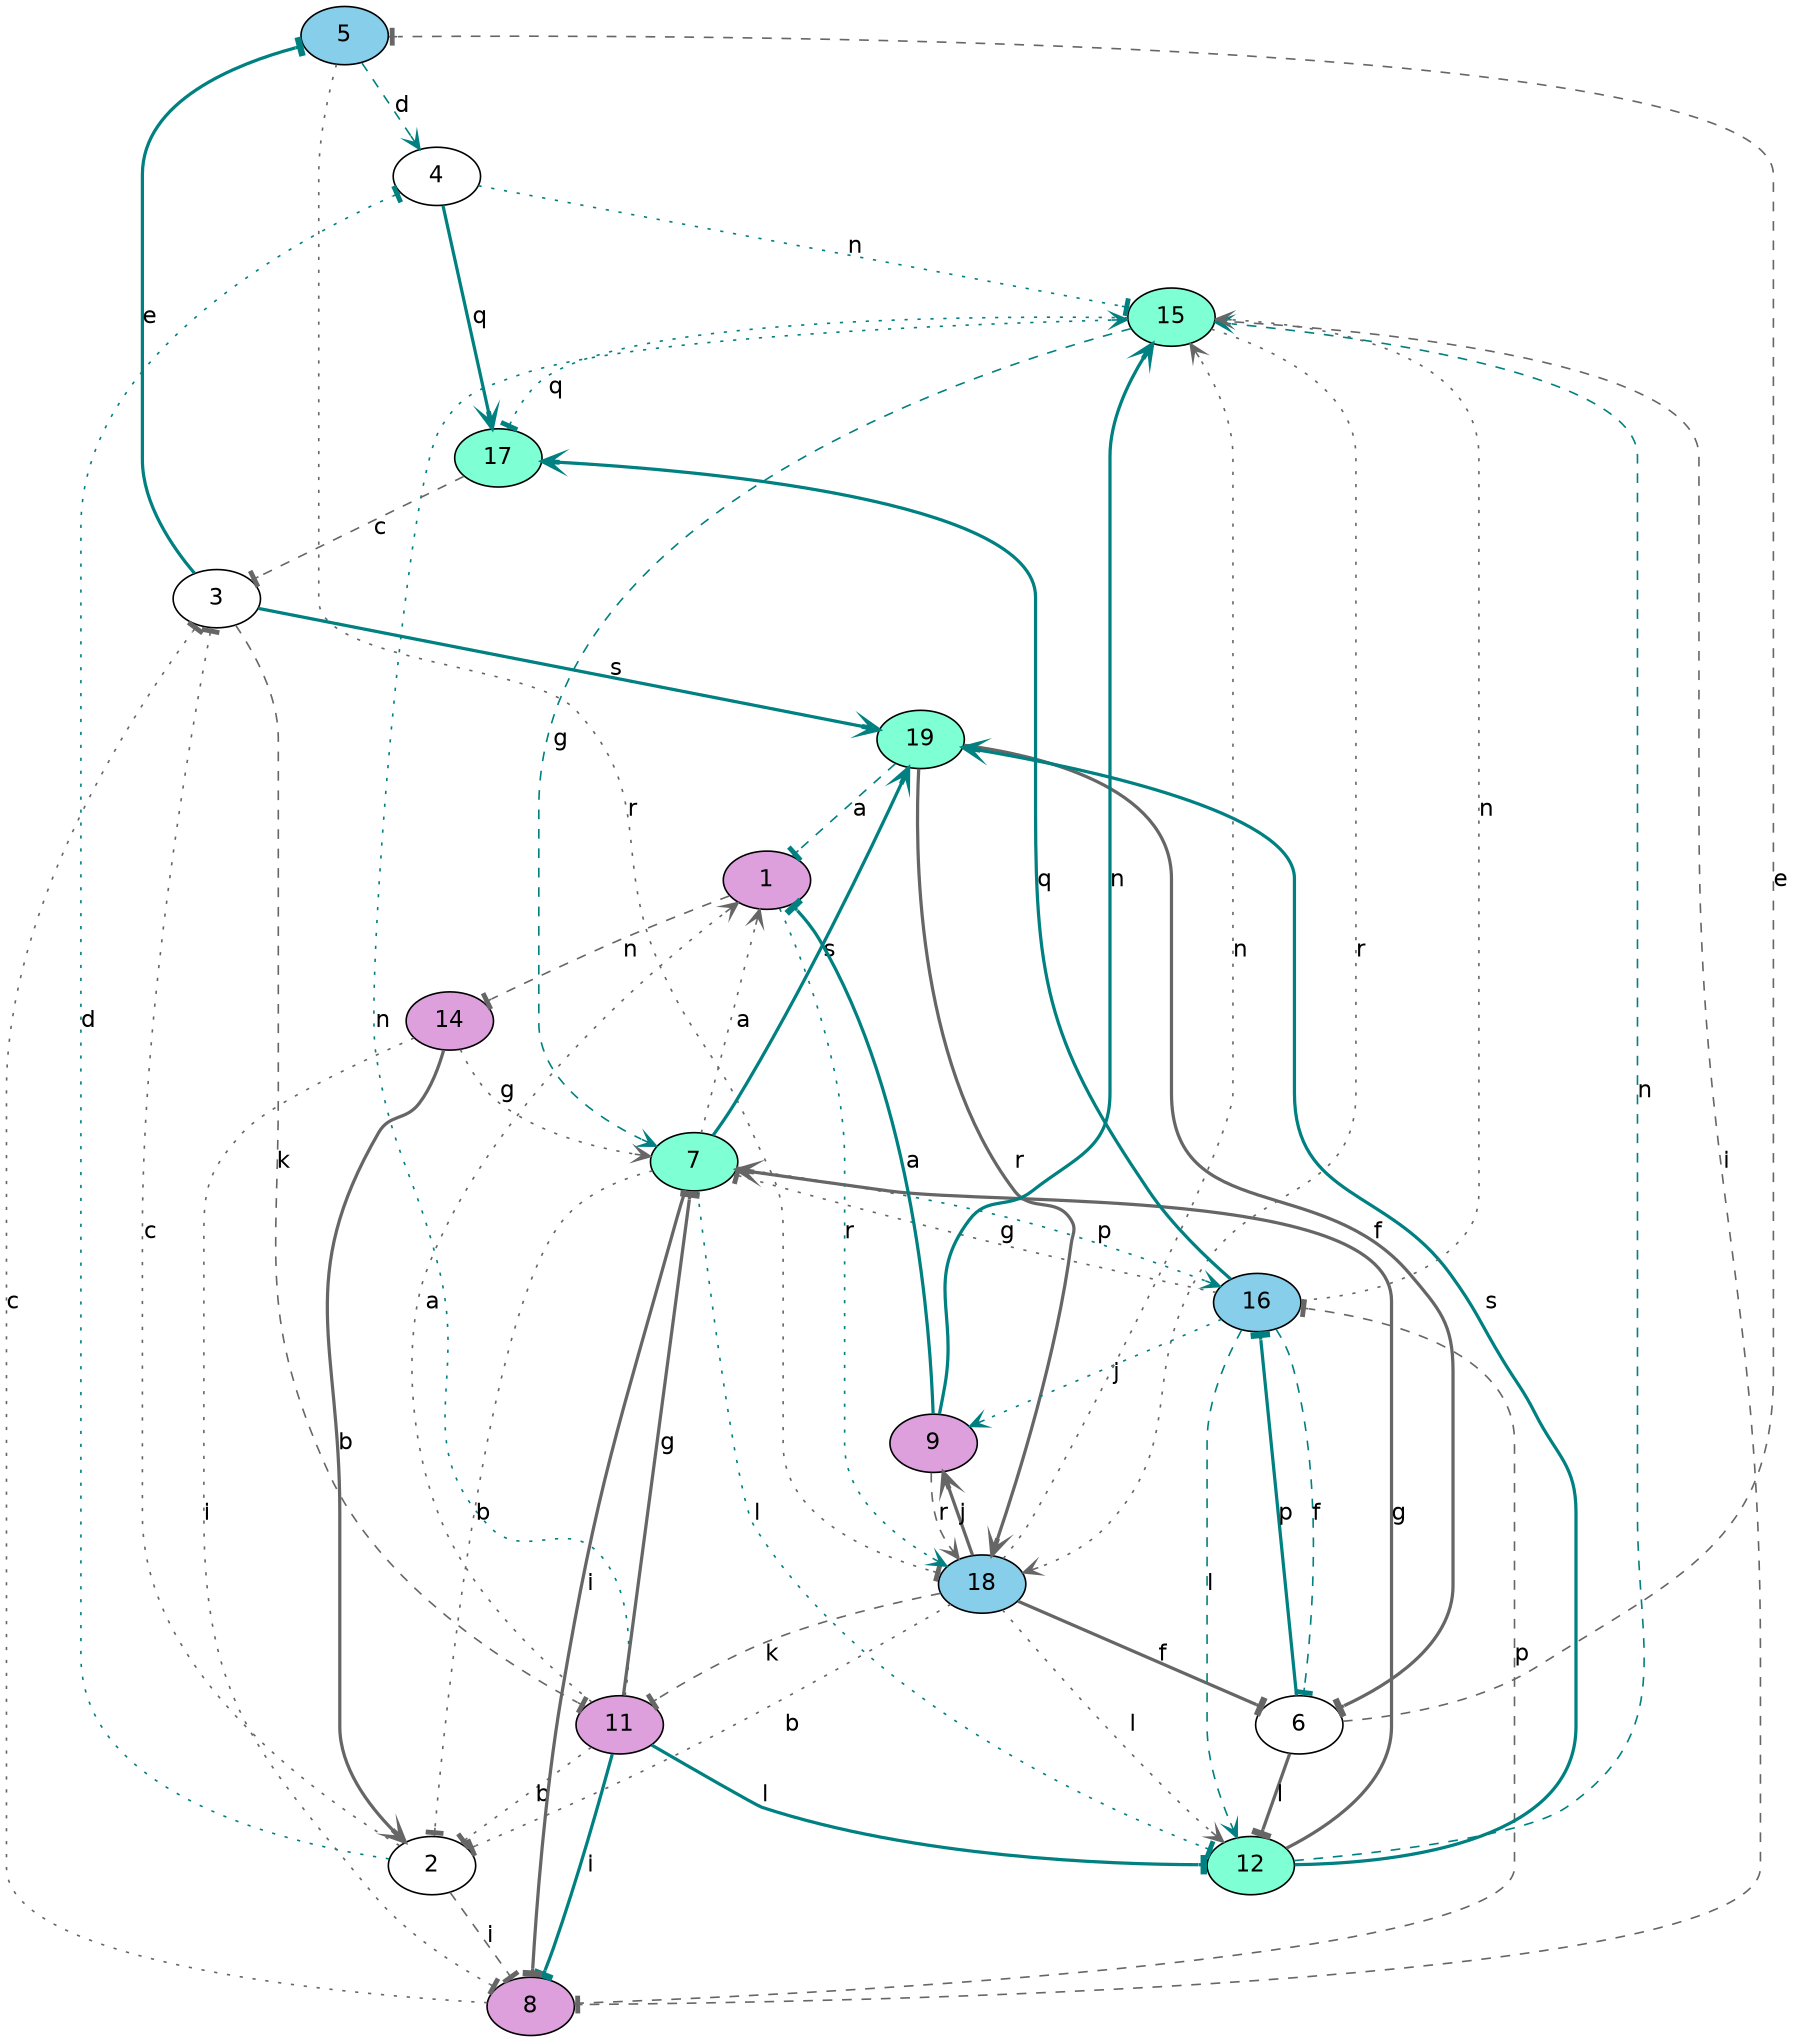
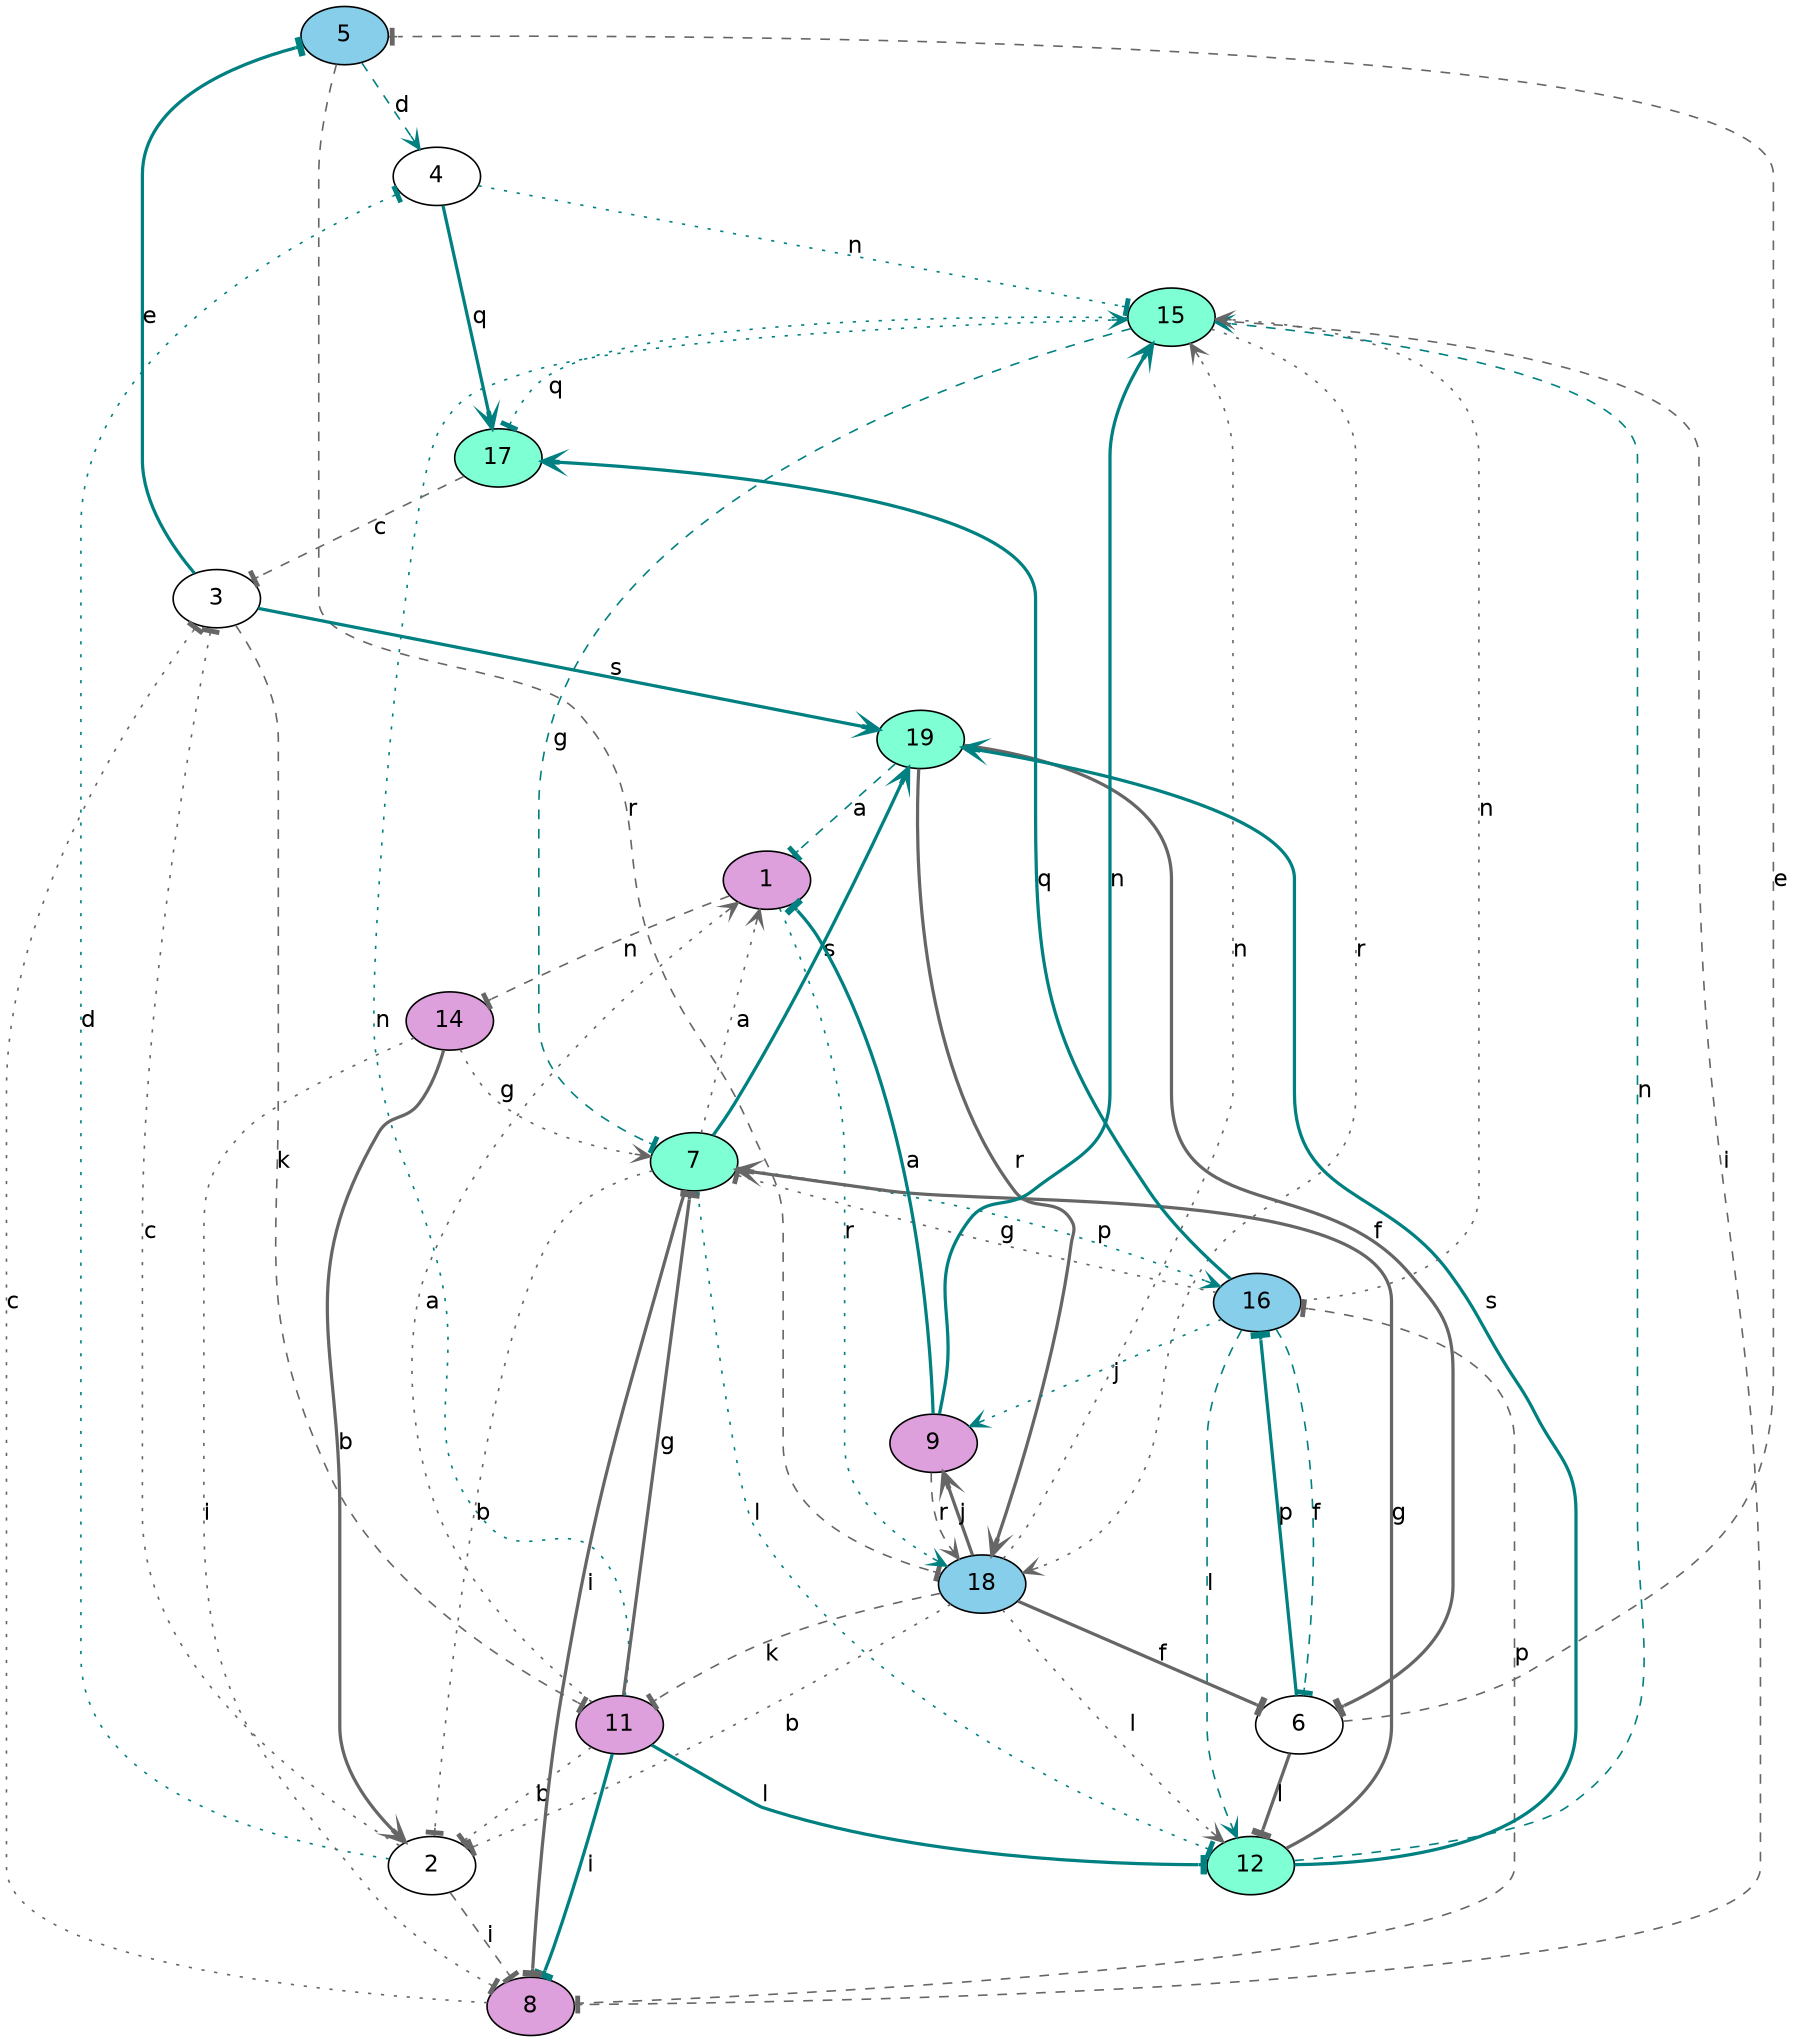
(615, 608) -> (612, 611)
(619, 781) -> (619, 781)
